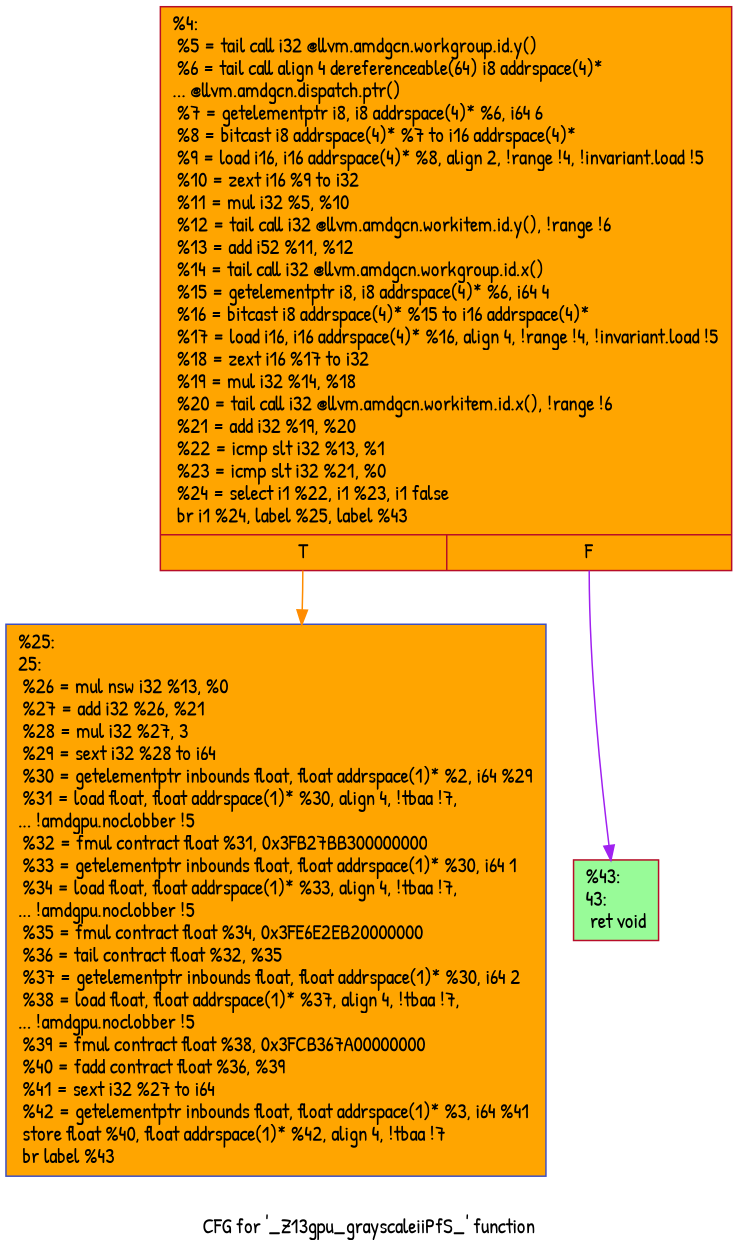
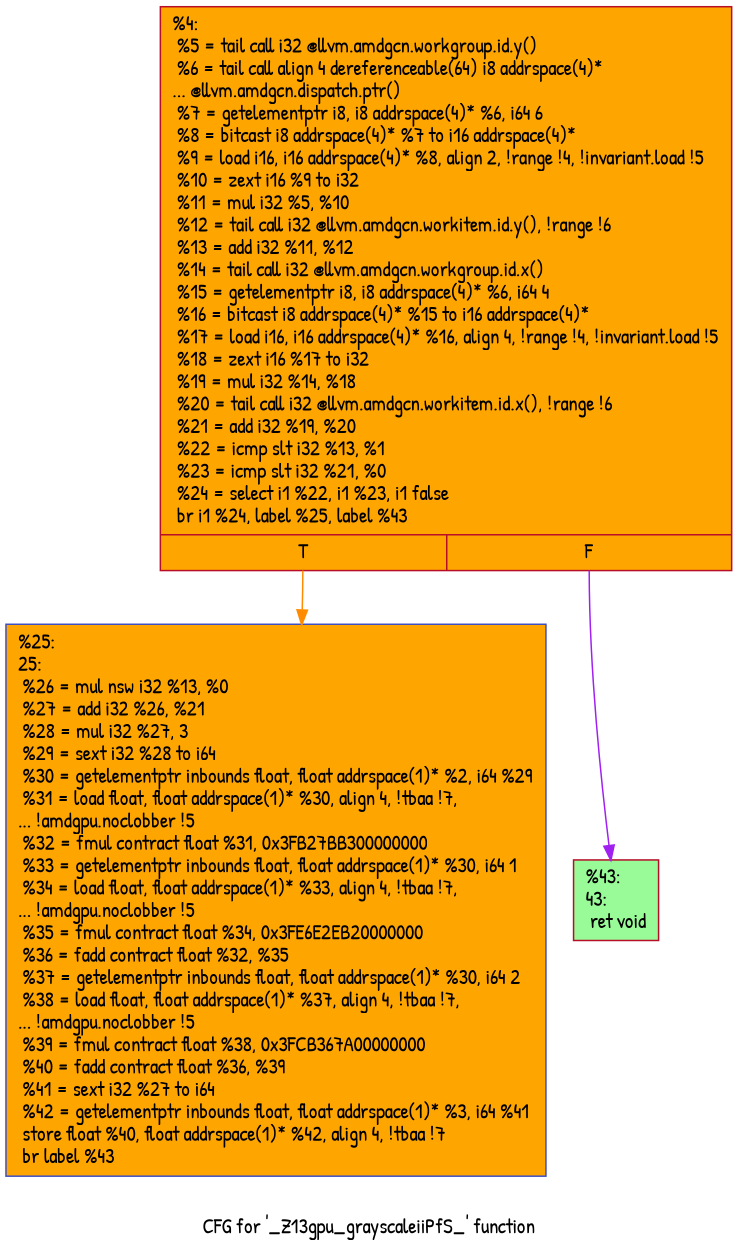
(263, 248) -> (263, 248)
(151, 955) -> (154, 955)
